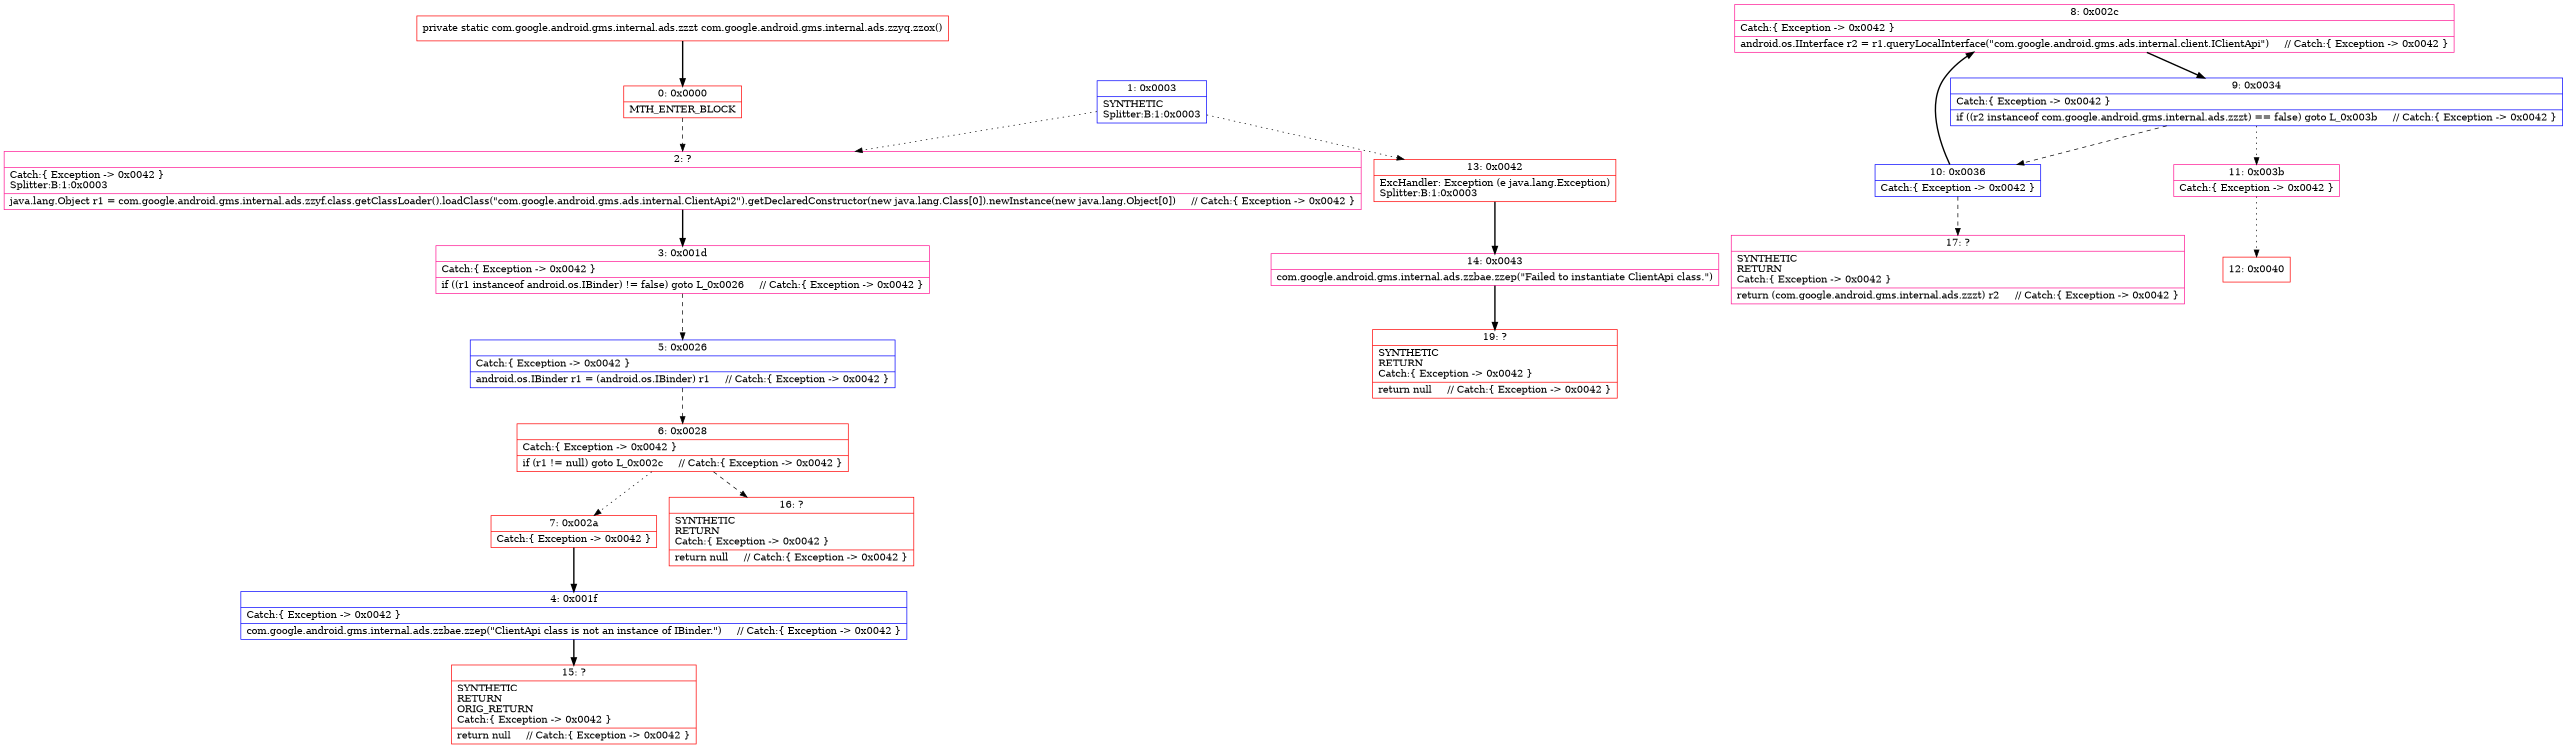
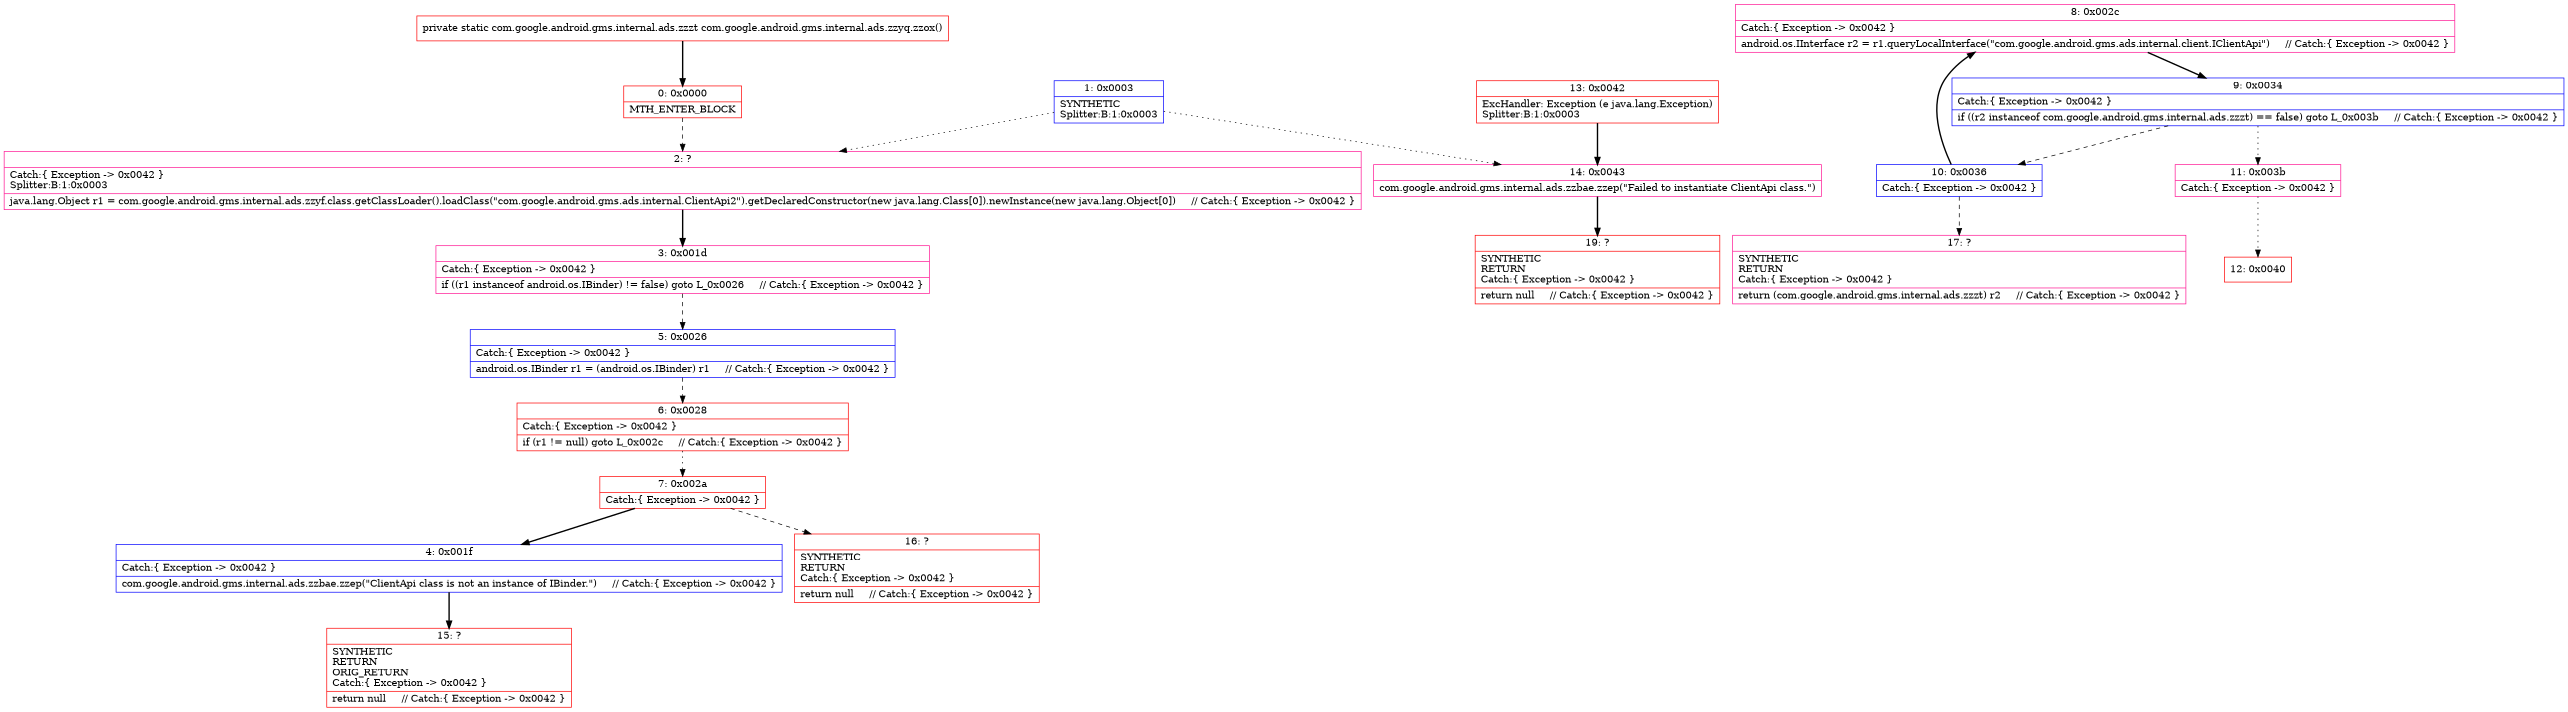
(1302, 136) -> (1329, 137)
(728, 482) -> (767, 520)
